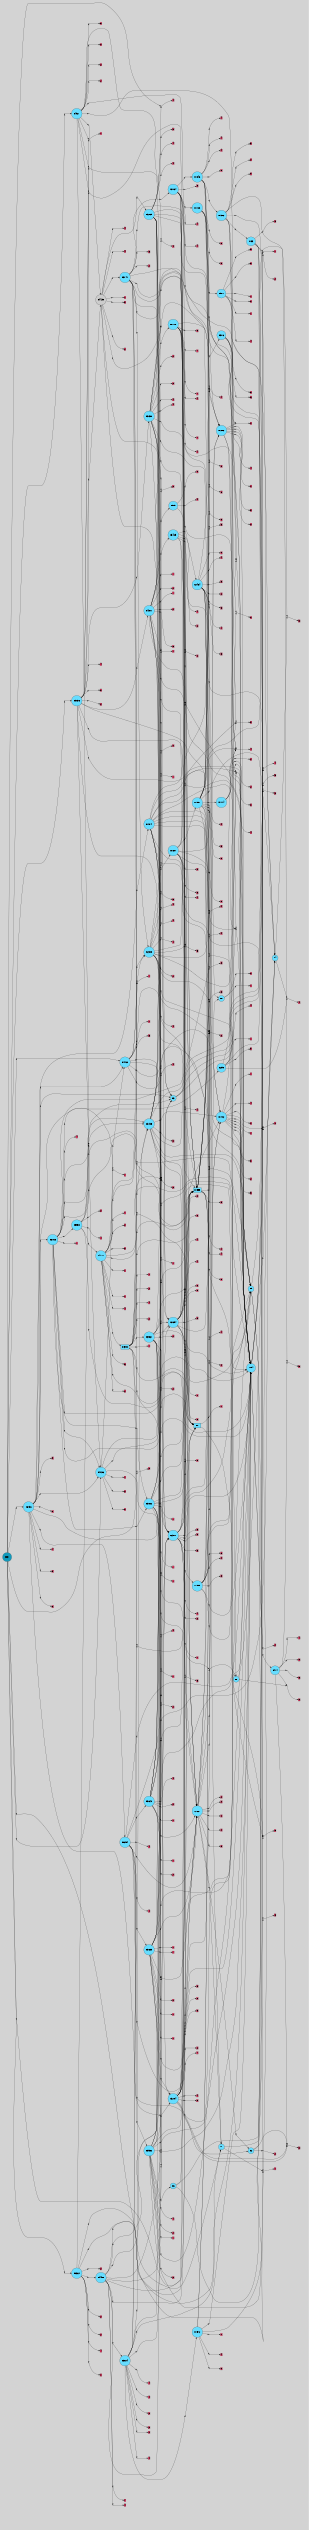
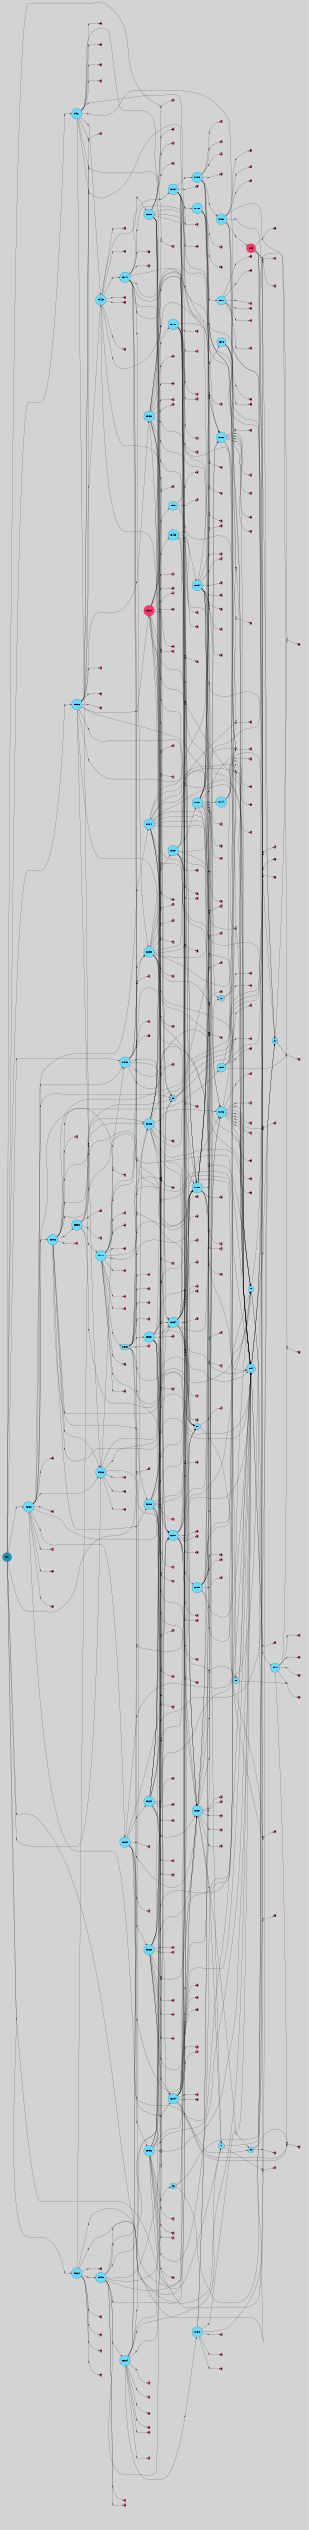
(251, 241) -> (251, 248)
(101, 300) -> (101, 300)
(149, 611) -> (149, 611)
(197, 1190) -> (197, 1188)
(197, 1425) -> (197, 1427)
